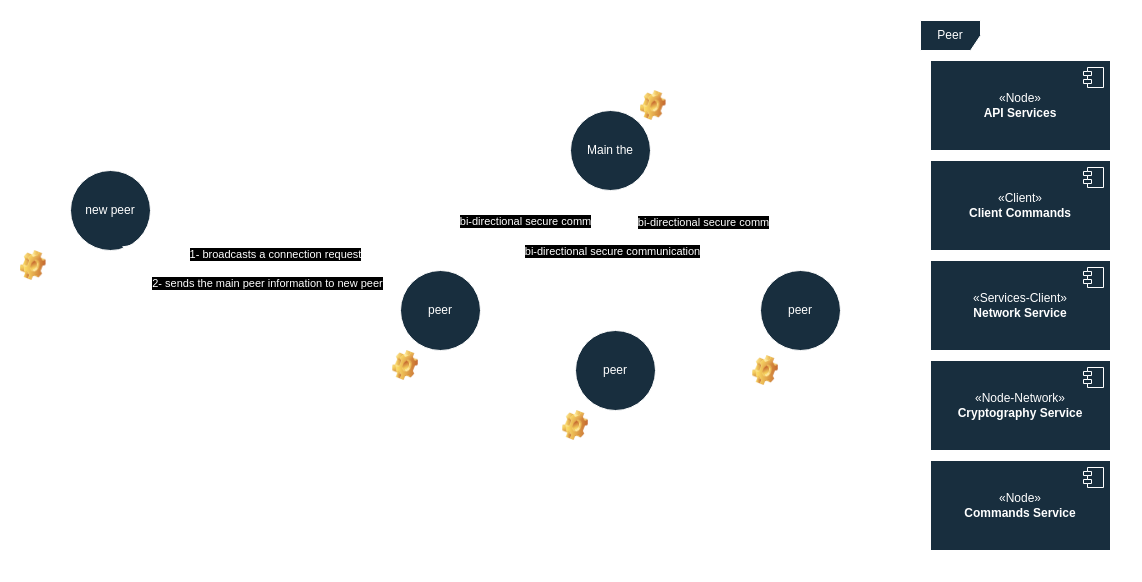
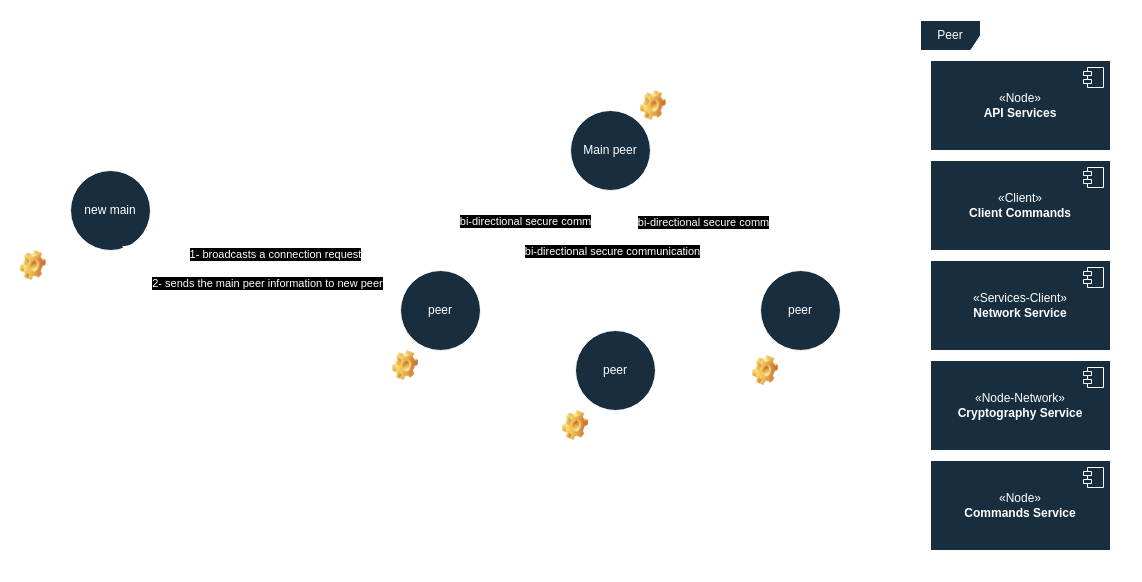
(611, 151) -> (611, 151)
(111, 211) -> (111, 211)
